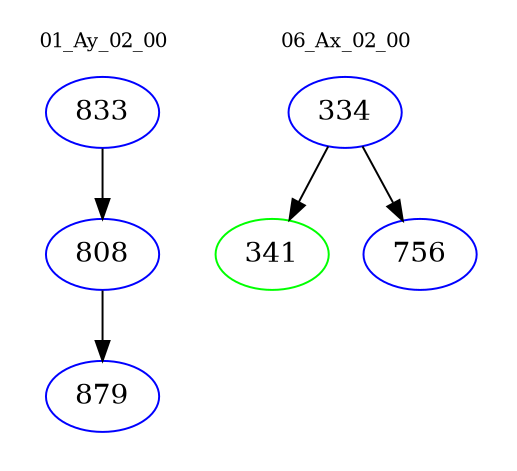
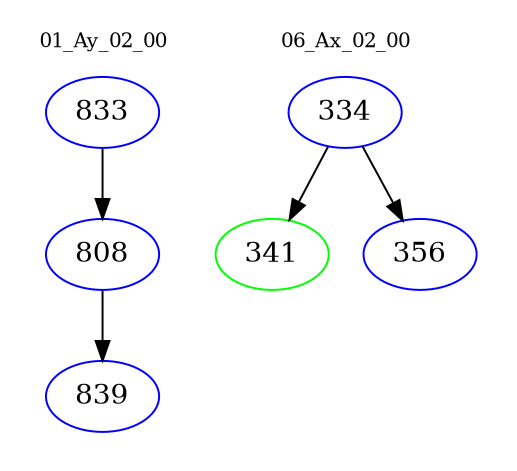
(420, 254) -> (420, 254)
(103, 396) -> (103, 396)
